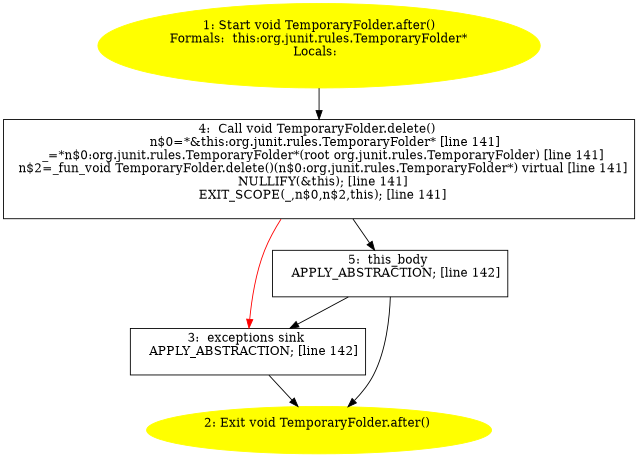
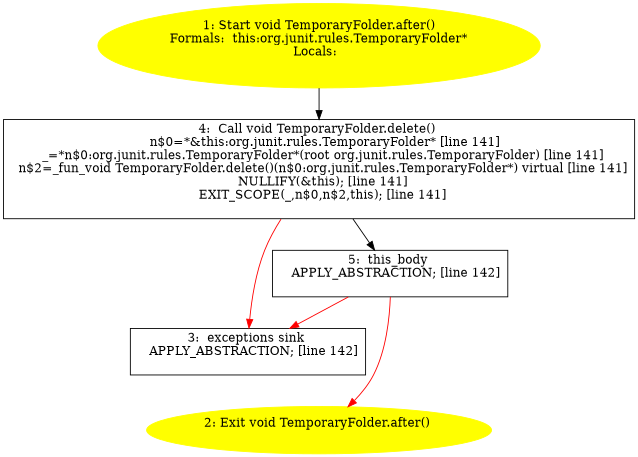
(323, 311) -> (323, 311)
(382, 352) -> (382, 352)
(280, 388) -> none
